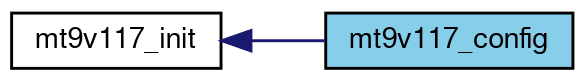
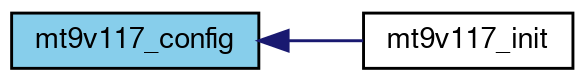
(288, 41) -> (326, 41)
